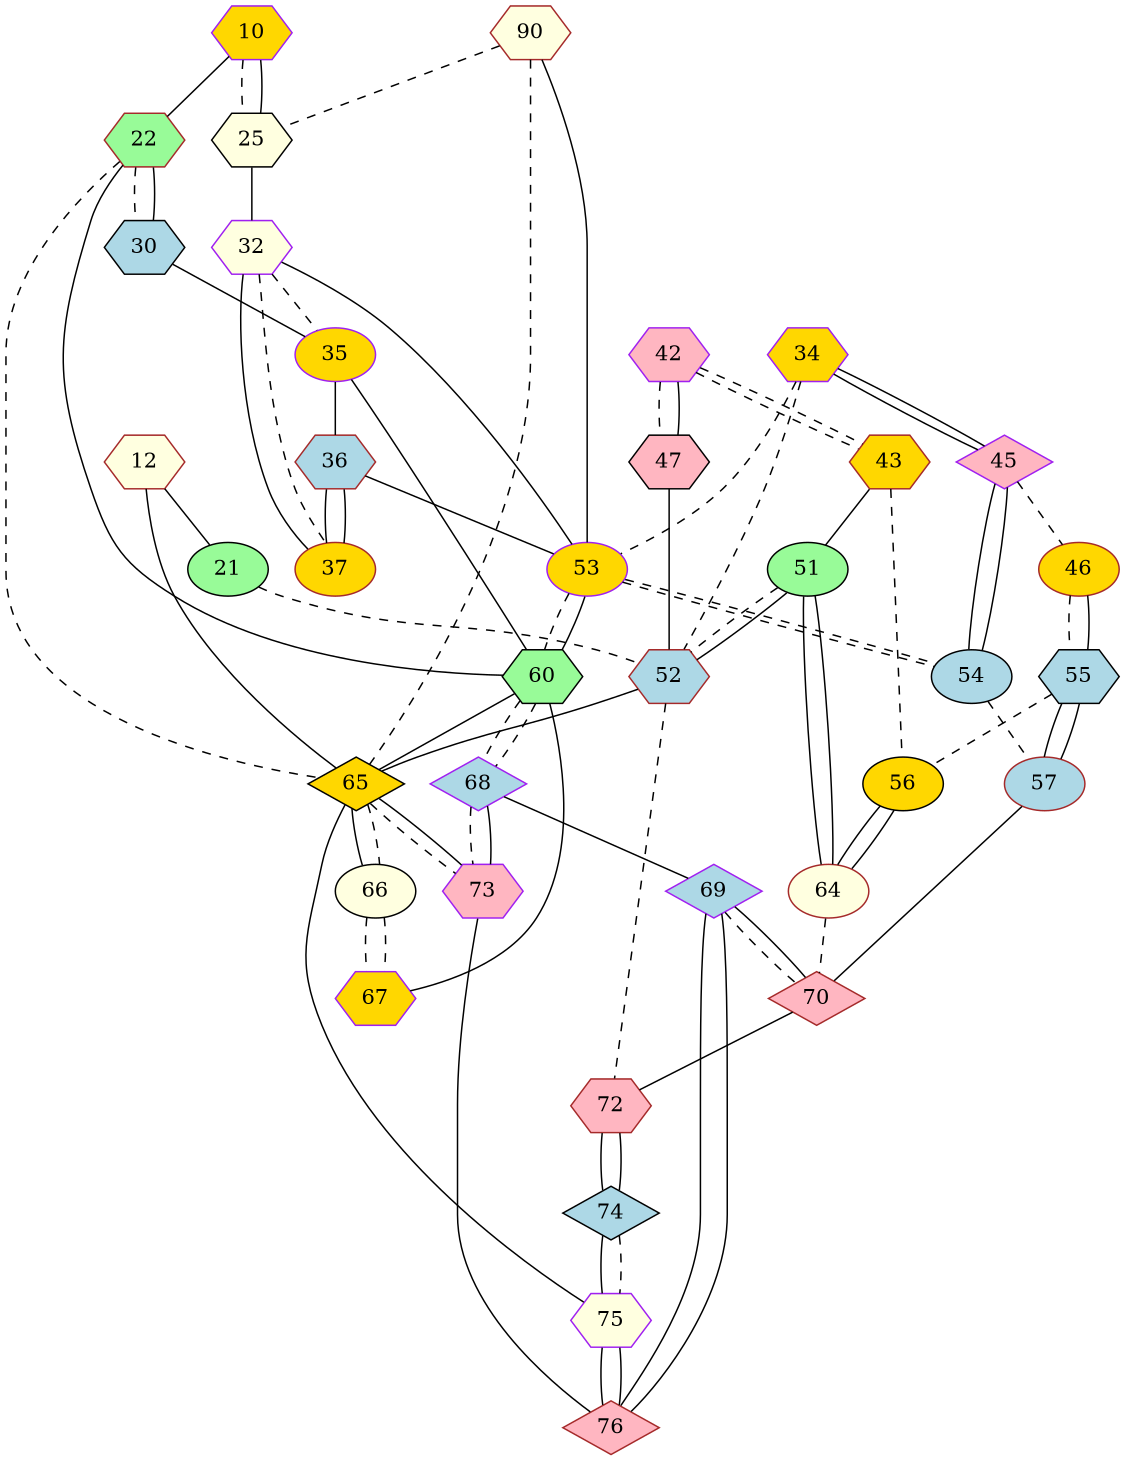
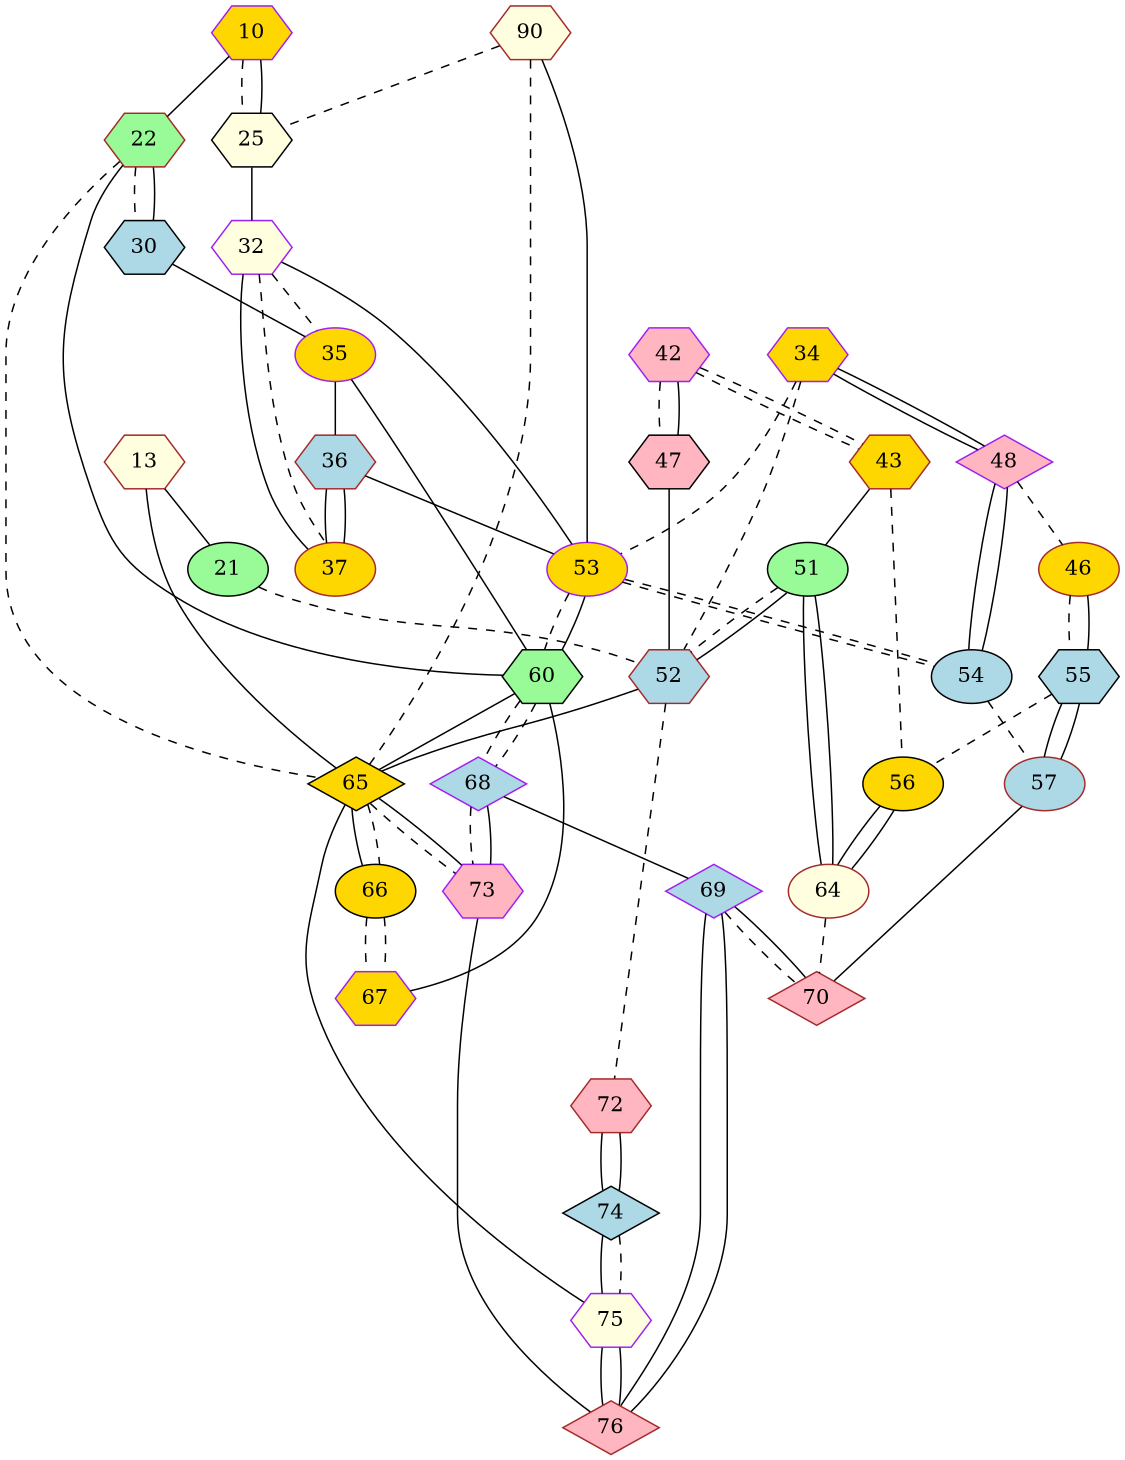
(145, 462) -> (145, 462)
(1004, 462) -> (1004, 462)
(376, 891) -> (376, 891)
(716, 1051) -> none
